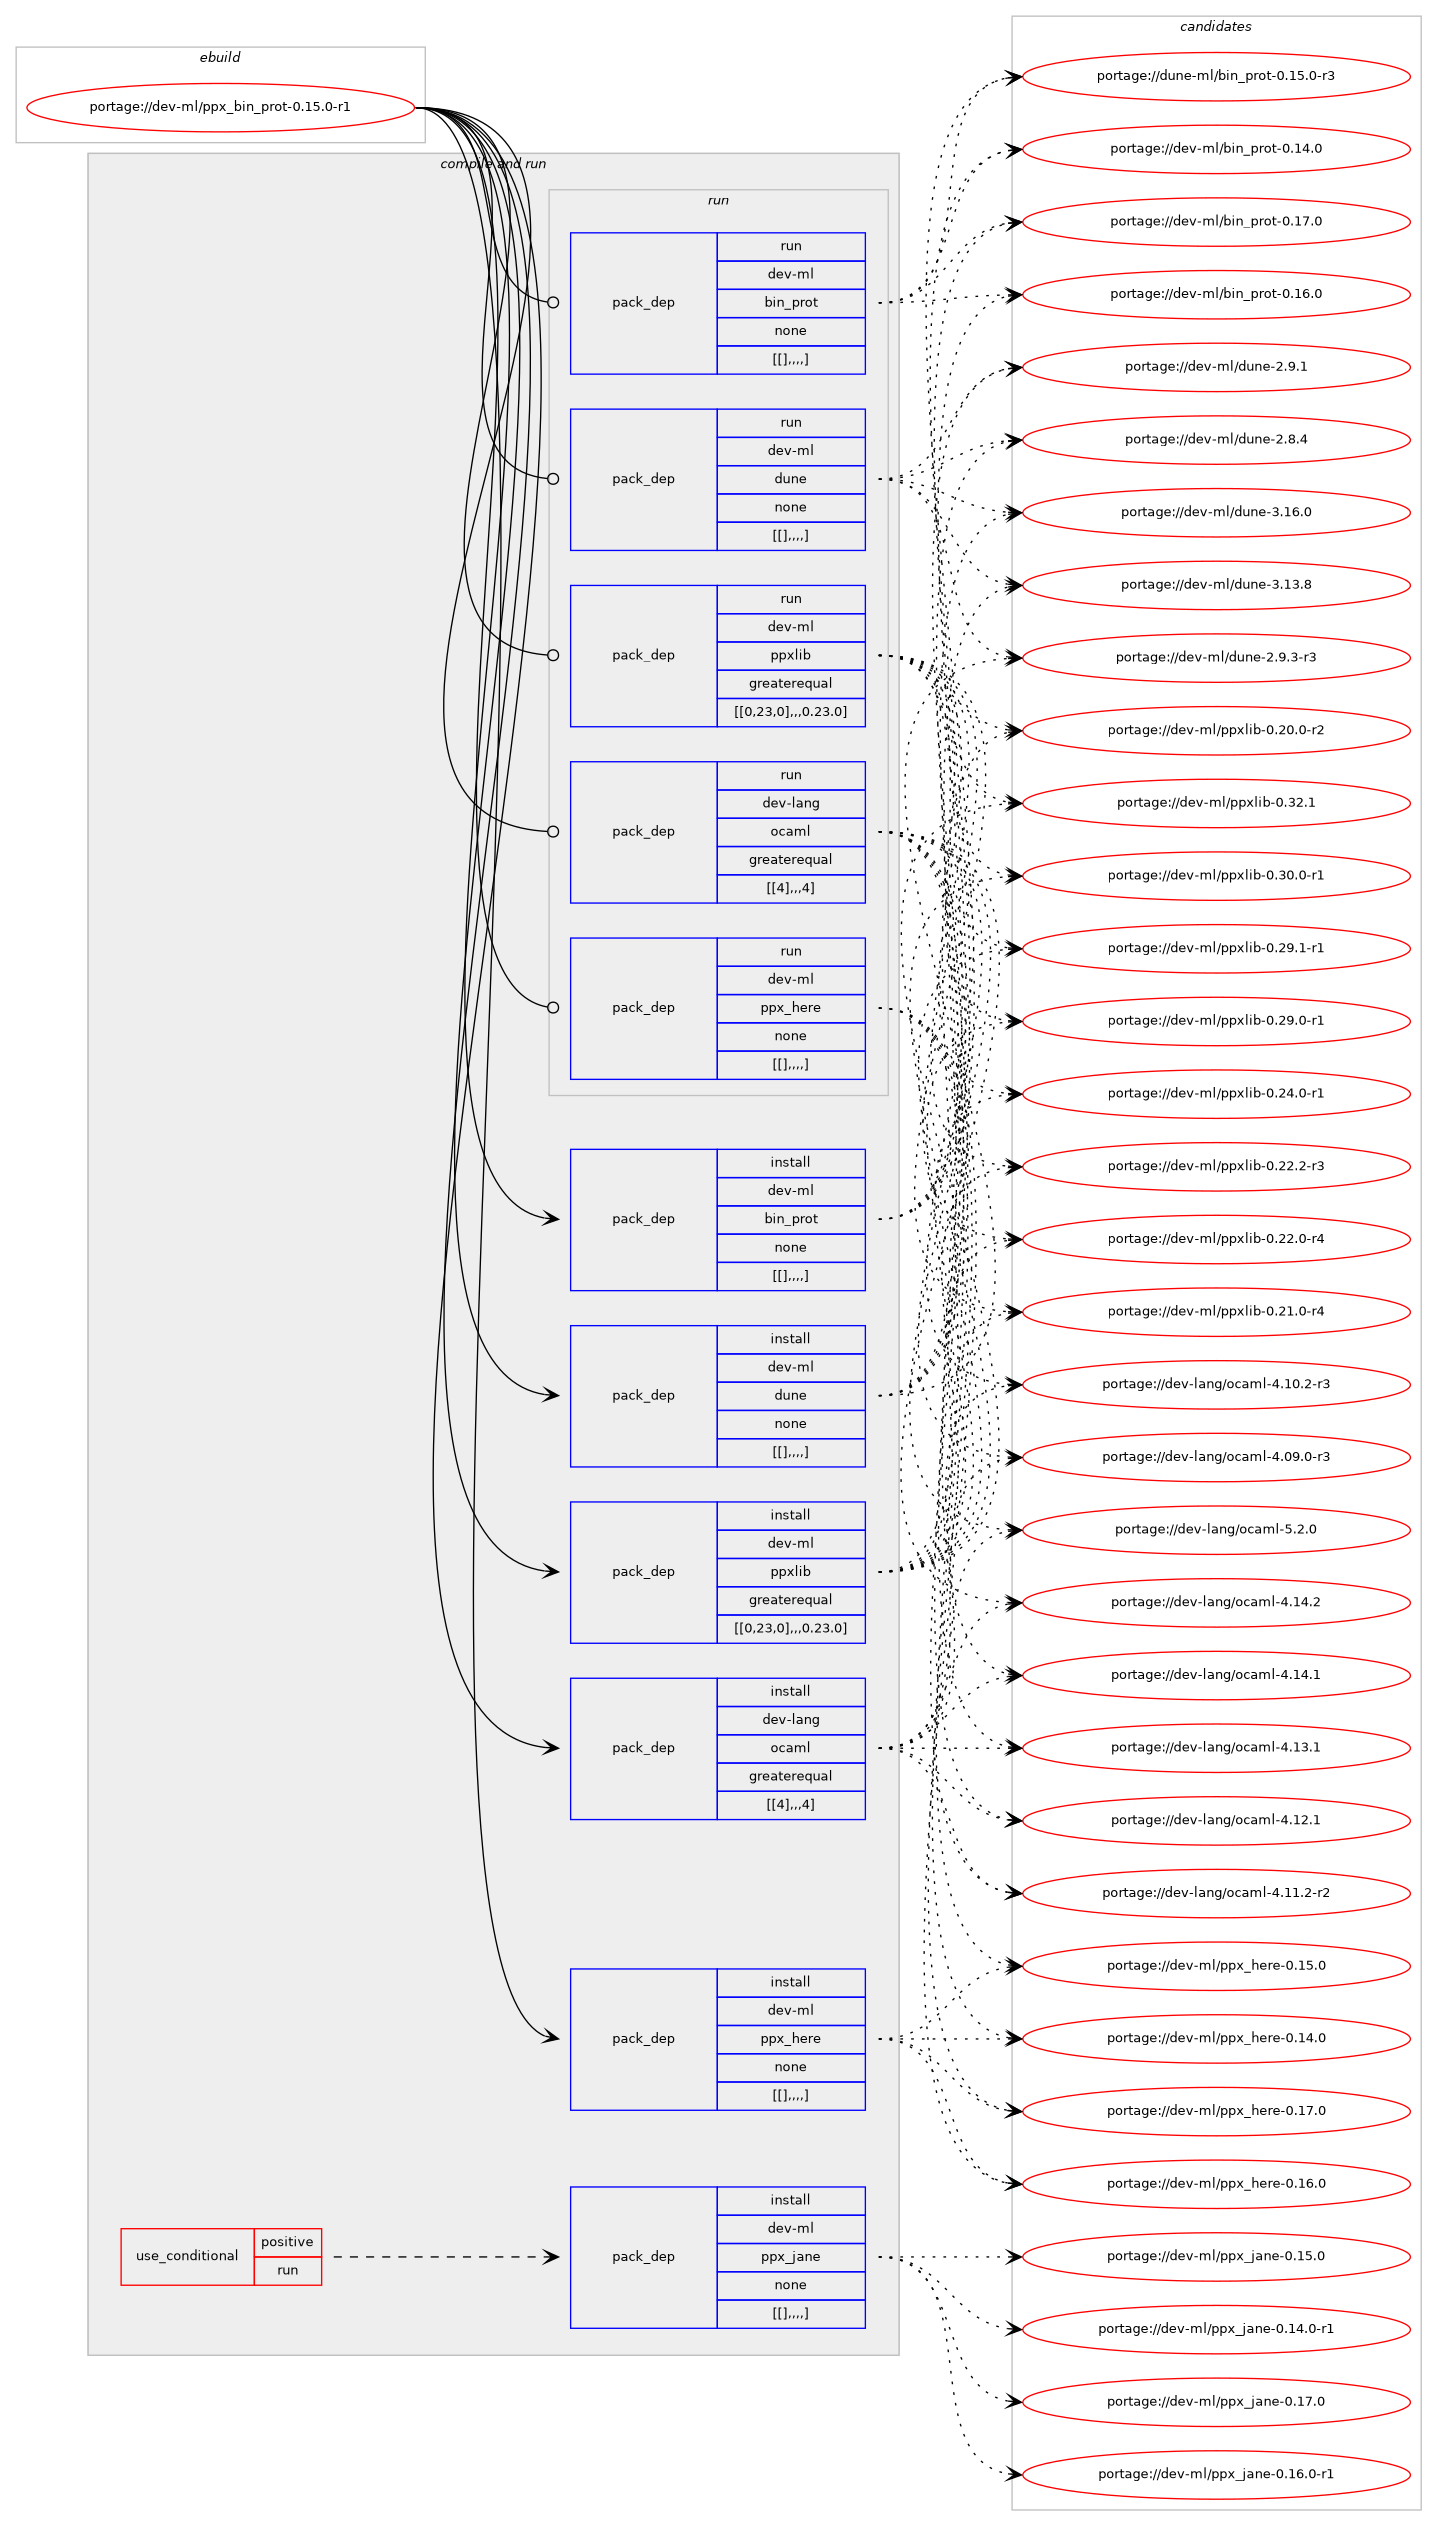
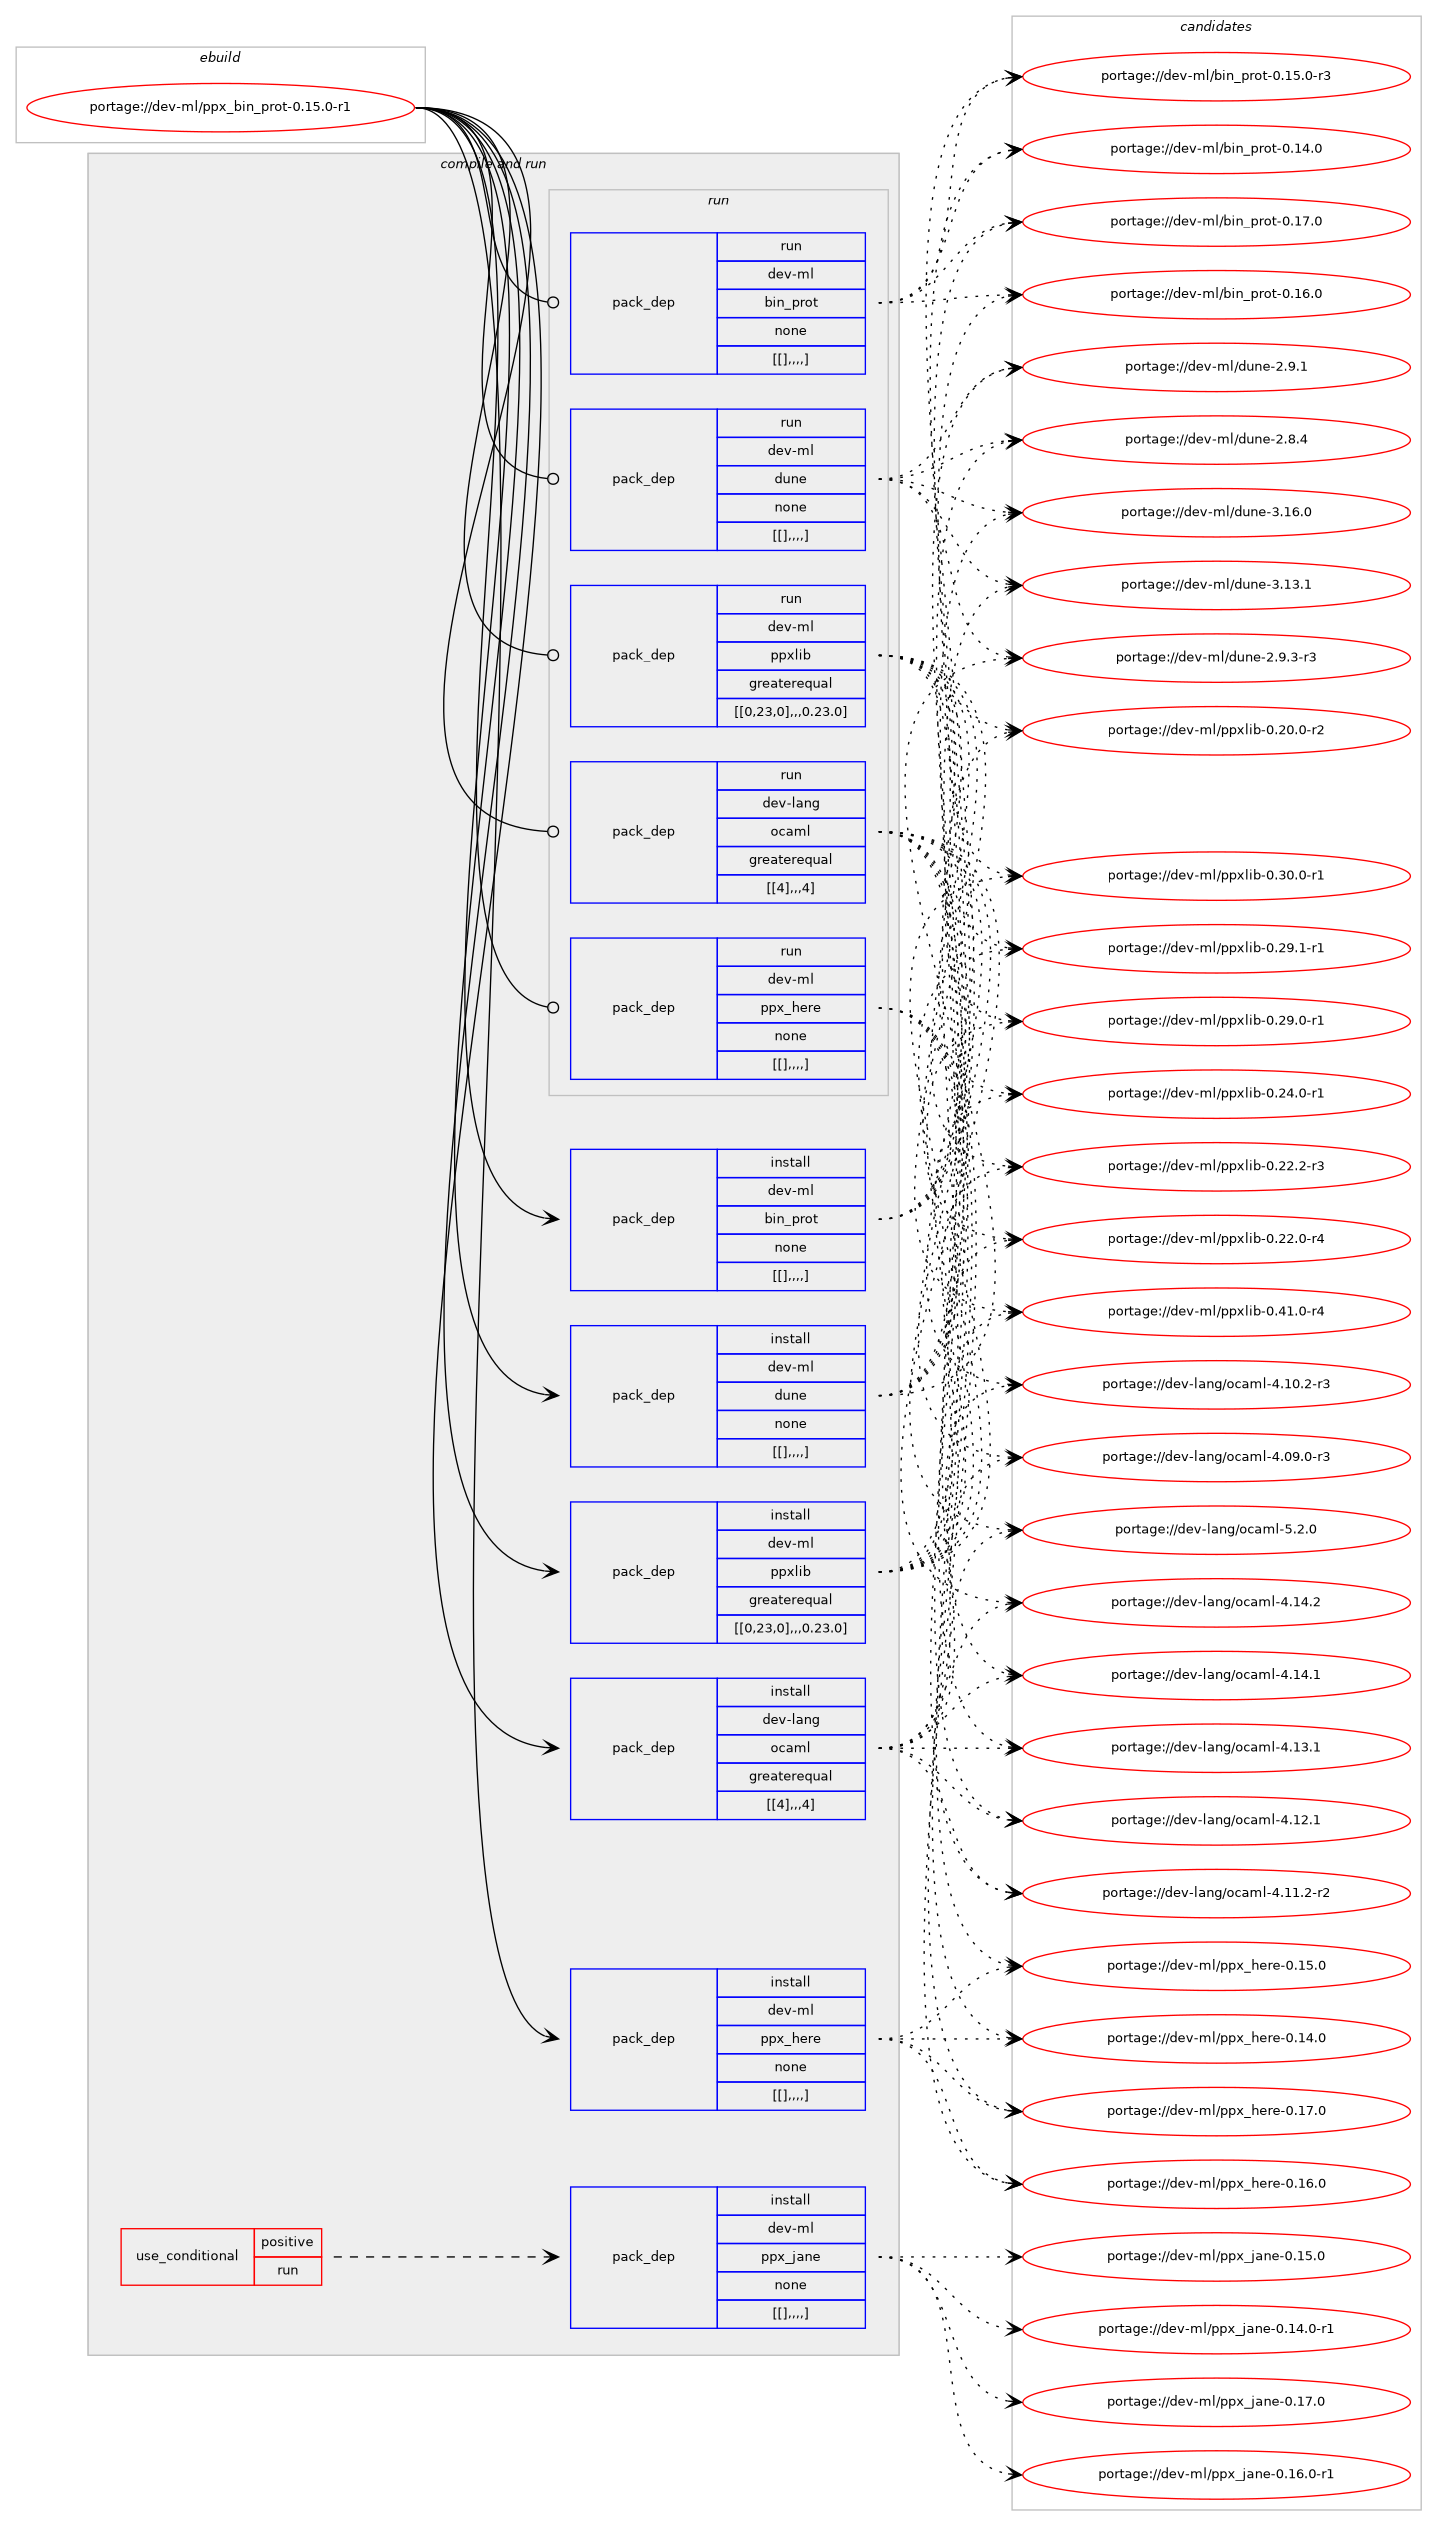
(1217, 77) -> (1217, 77)
(1217, 585) -> (1217, 585)
(1217, 803) -> none
(1217, 1312) -> (1217, 1312)
